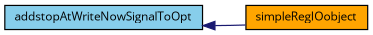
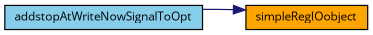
(230, 25) -> (218, 9)
